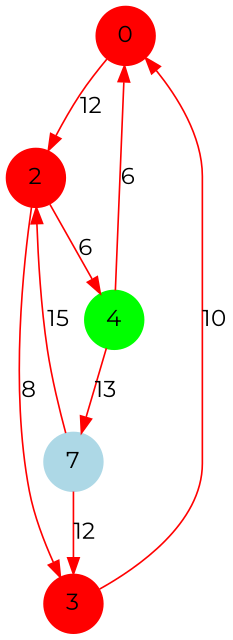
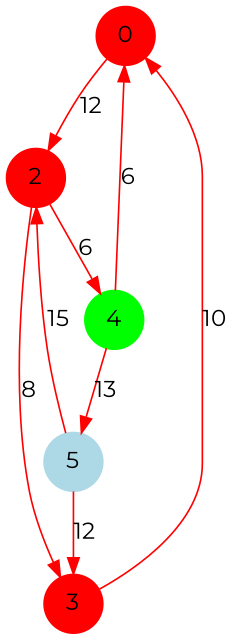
(73, 462) -> (73, 462)
